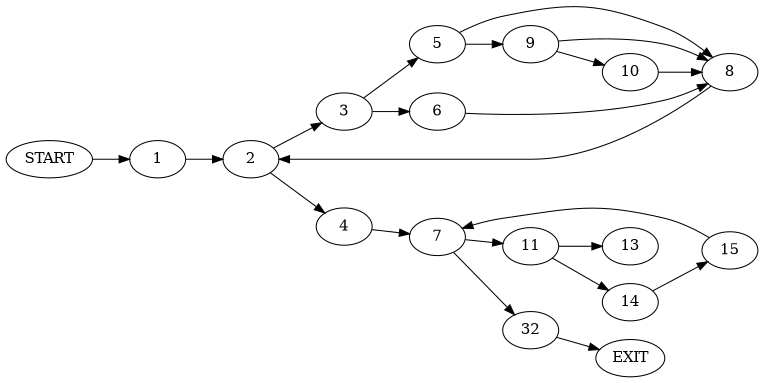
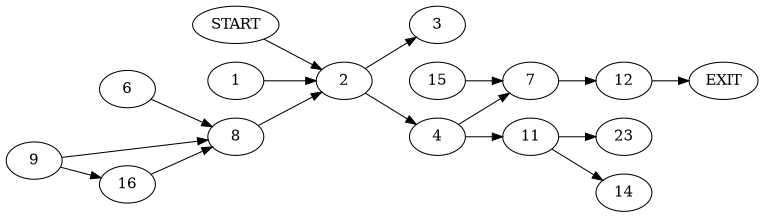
(437, 44) -> none
(630, 72) -> (127, 184)
(386, 112) -> none
(106, 159) -> (288, 52)
(479, 241) -> (479, 137)
(630, 246) -> (624, 137)
(676, 279) -> none
(531, 330) -> (624, 81)
